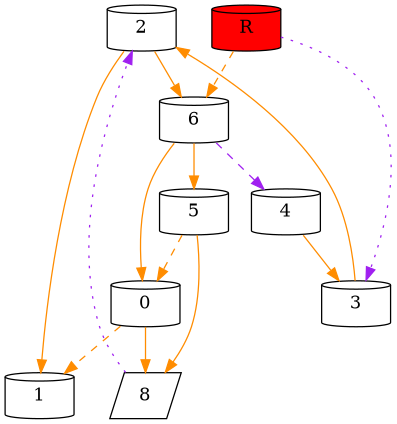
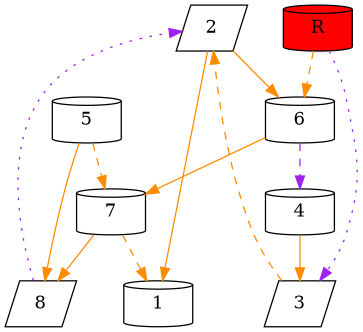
(142, 28) -> (212, 28)
(302, 146) -> (235, 177)
(194, 160) -> none
(146, 304) -> (111, 212)
(356, 304) -> (300, 304)
